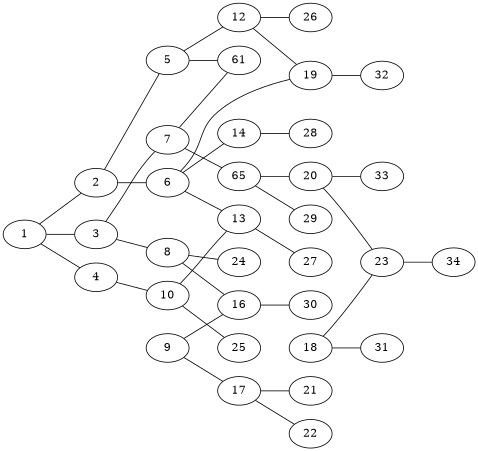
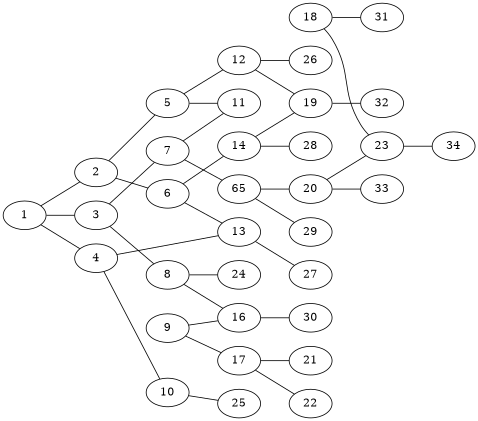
(239, 60) -> (239, 103)
(221, 109) -> (275, 125)
(199, 263) -> (168, 245)
